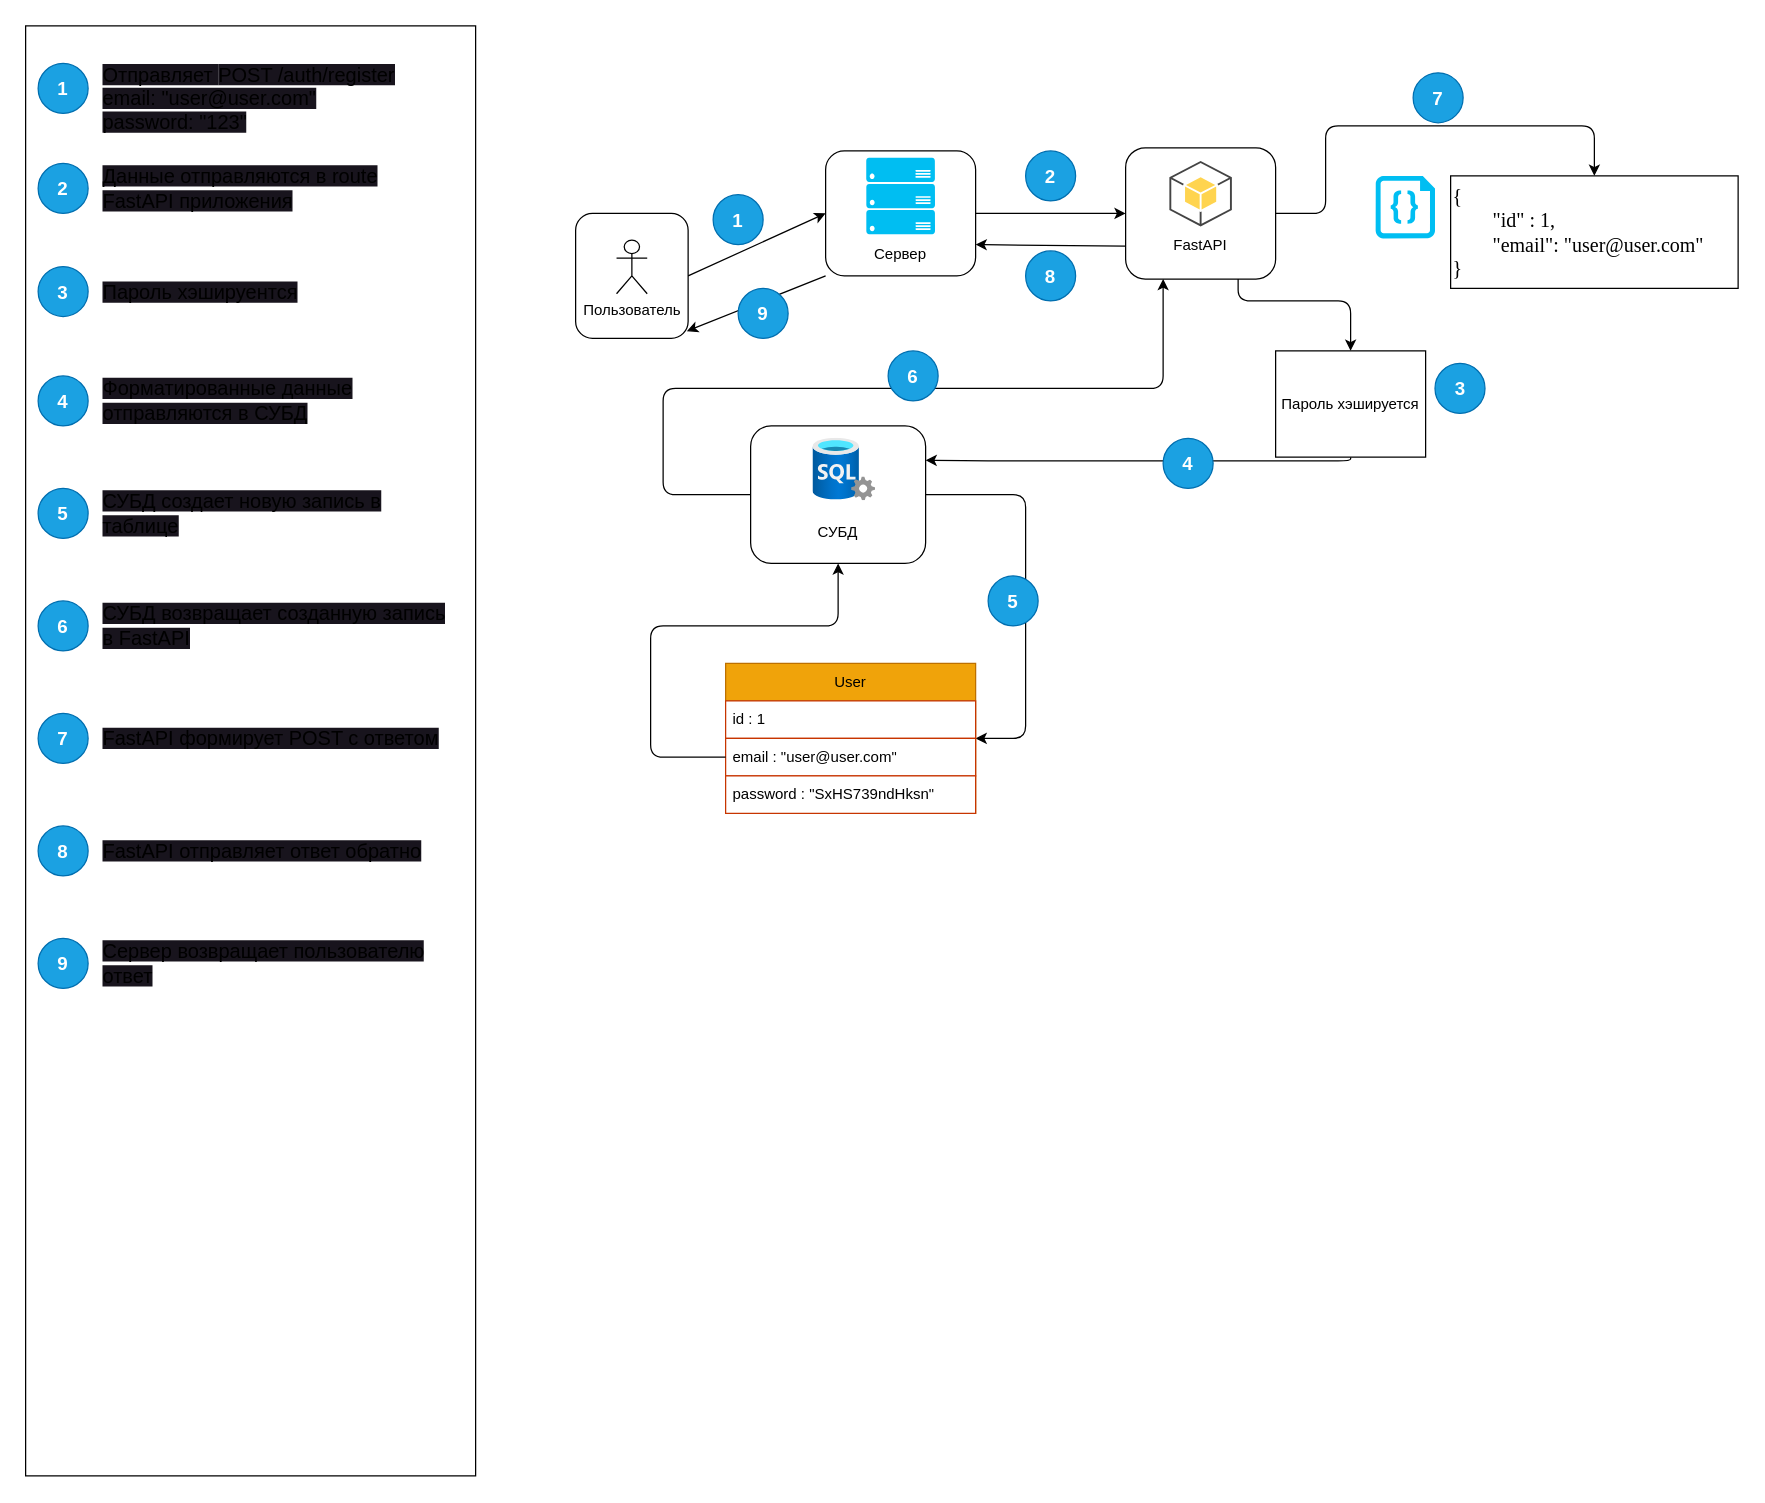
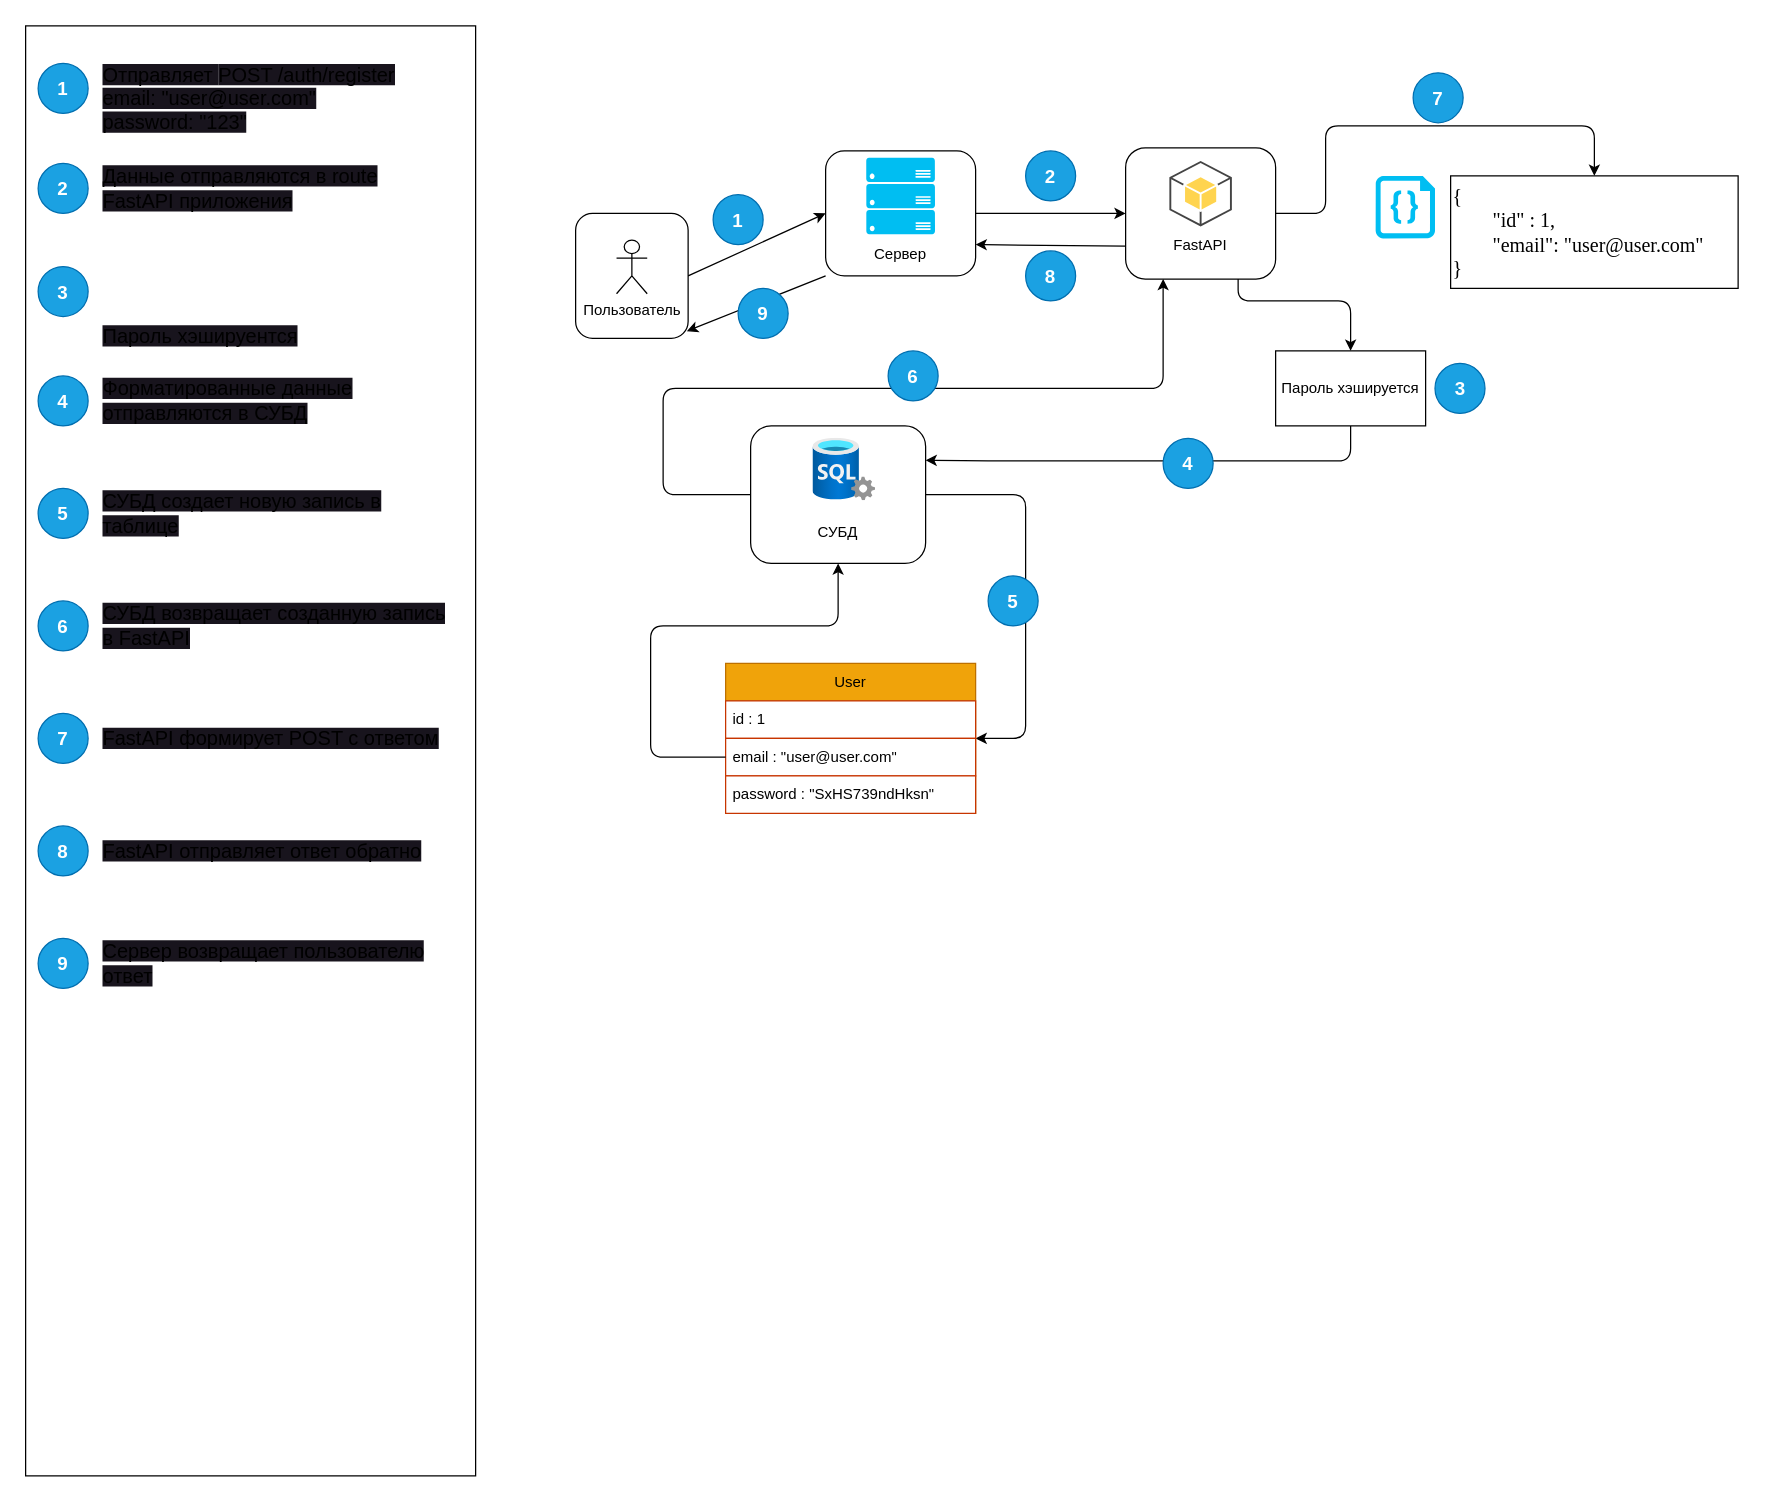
(276, 291) -> (276, 335)
(1351, 404) -> (1351, 388)
